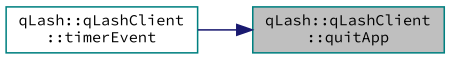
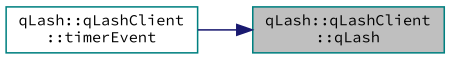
(349, 30) -> (349, 30)
